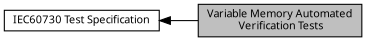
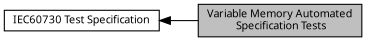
(280, 21) -> (280, 21)
